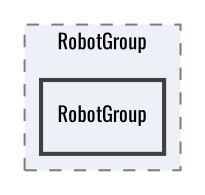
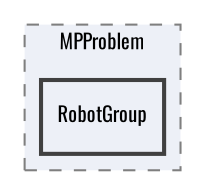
(103, 44) -> (103, 44)
